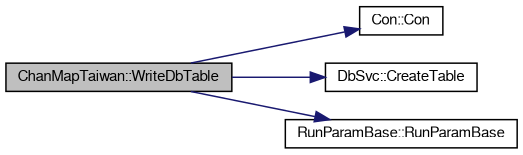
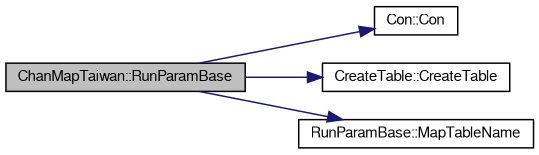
(119, 77) -> (126, 77)
(401, 77) -> (416, 77)
(401, 134) -> (416, 134)
